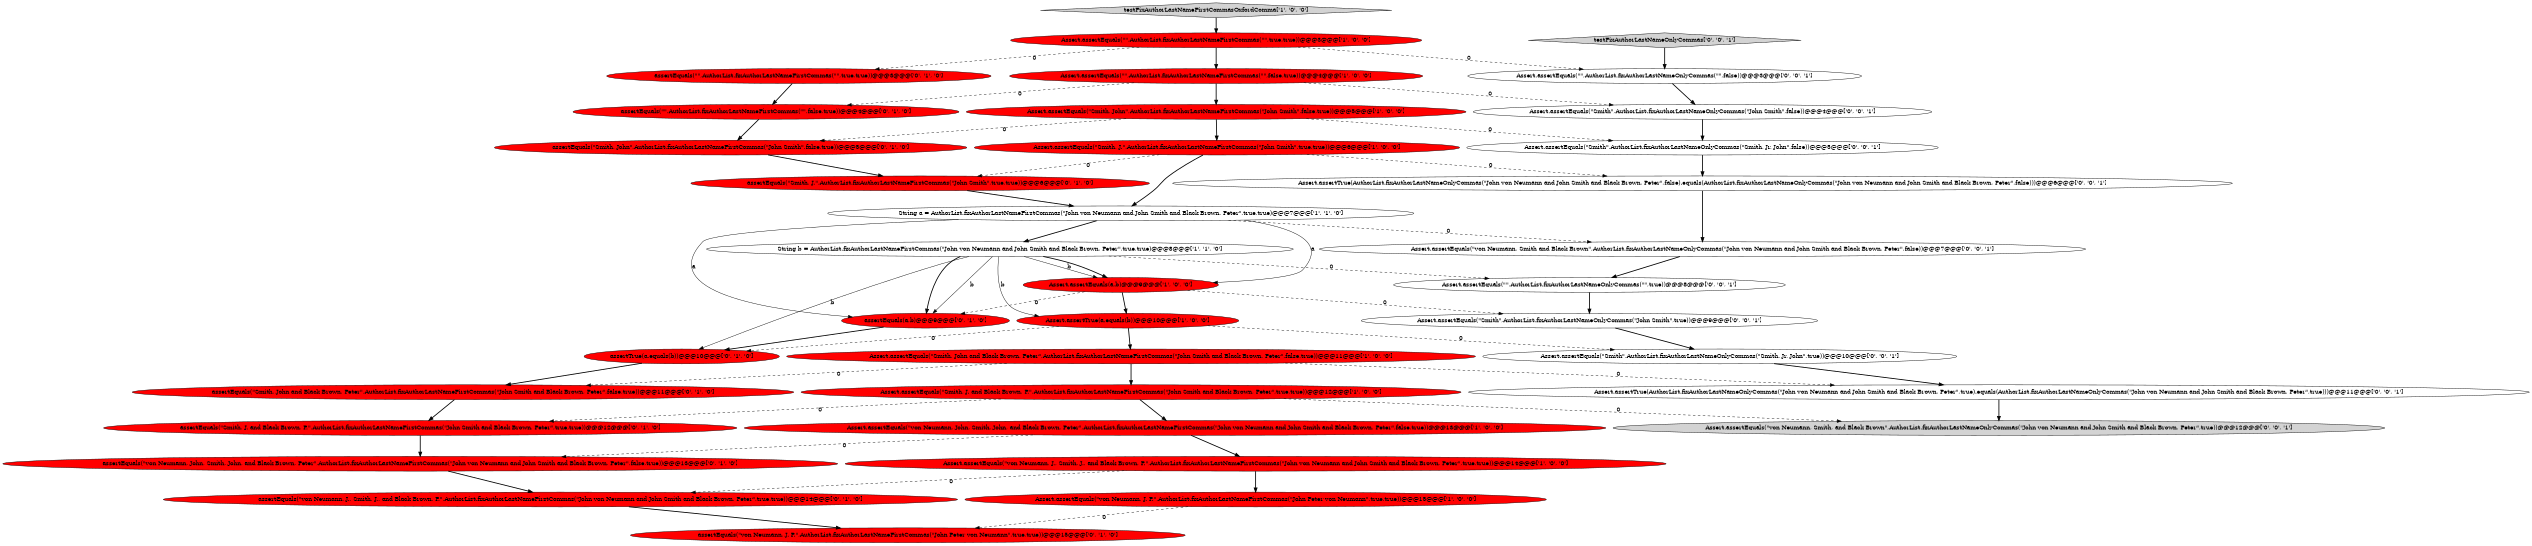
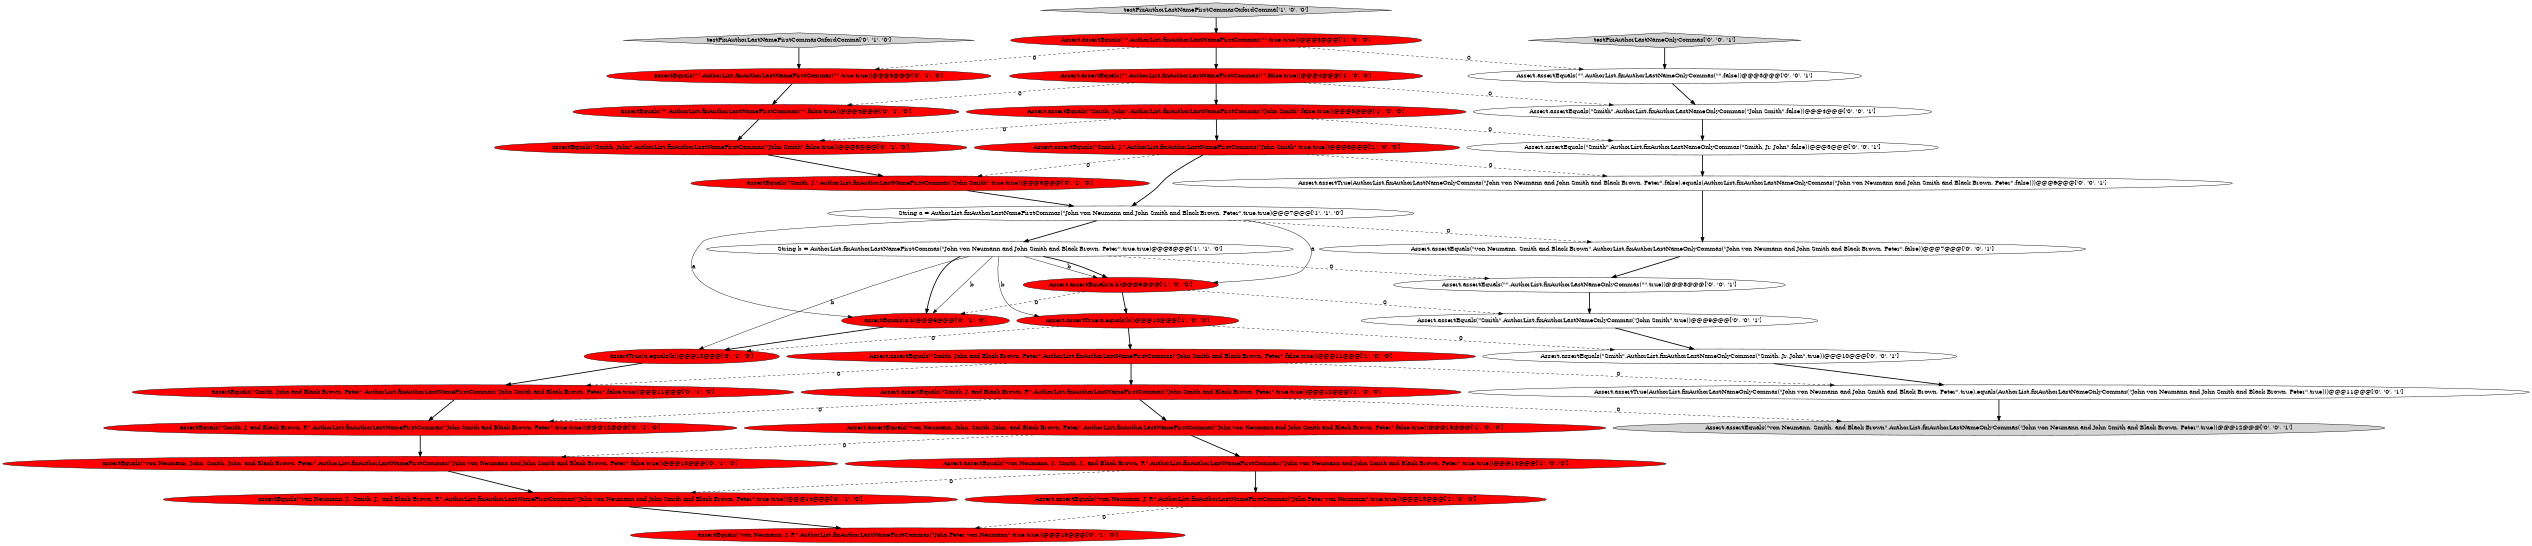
none -> (799, 40)
